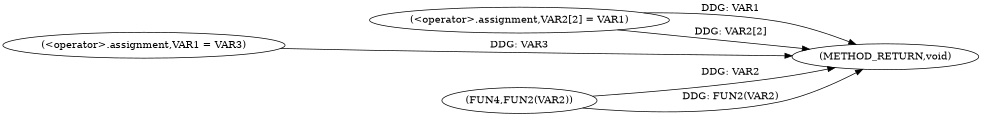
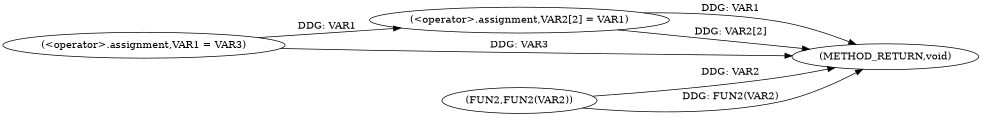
none -> (326, 33)
(519, 101) -> (519, 101)
